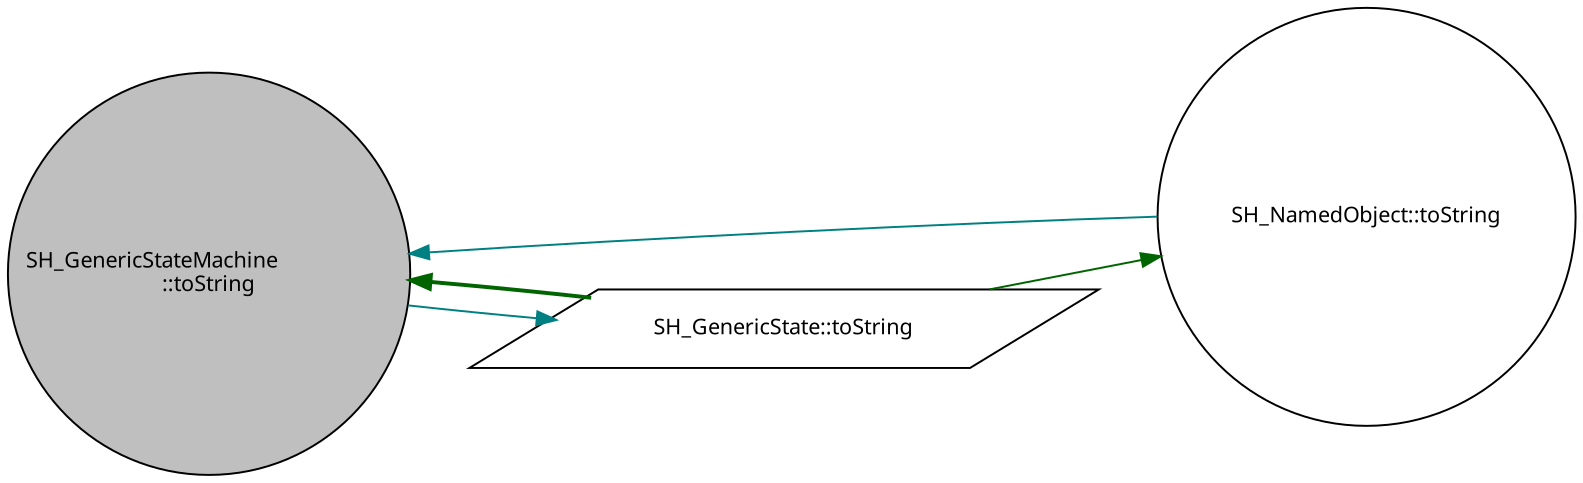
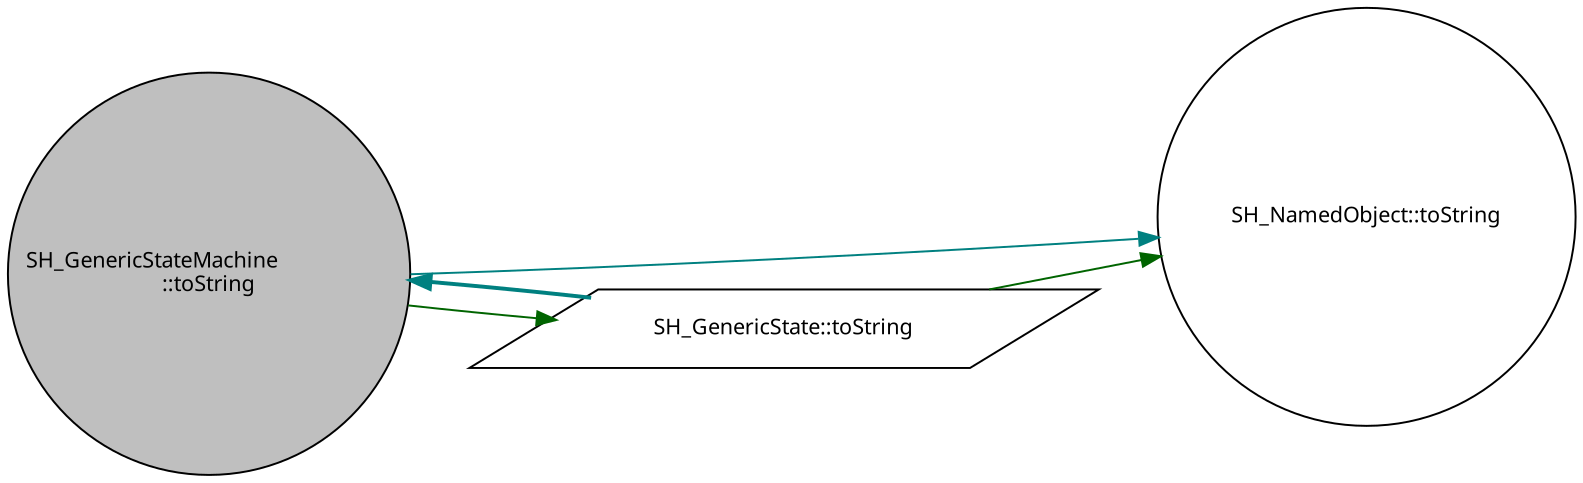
(793, 232) -> (775, 259)
(511, 289) -> (511, 289)
(473, 312) -> (473, 312)
